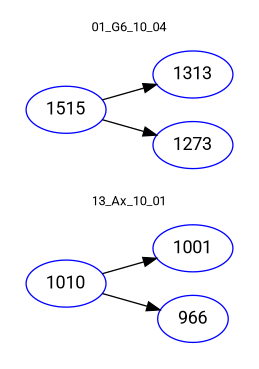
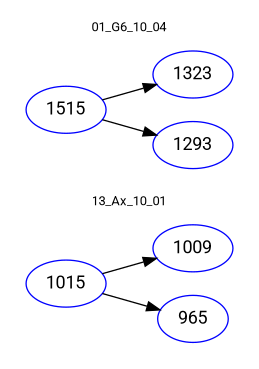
(193, 74) -> (193, 74)
(193, 145) -> (193, 145)
(193, 248) -> (193, 248)
(66, 284) -> (66, 284)
(193, 319) -> (193, 319)
